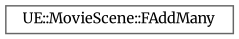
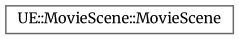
(120, 20) -> (120, 20)
